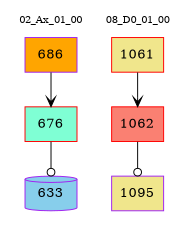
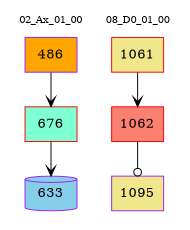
(51, 55) -> (51, 55)
(51, 155) -> (51, 154)
